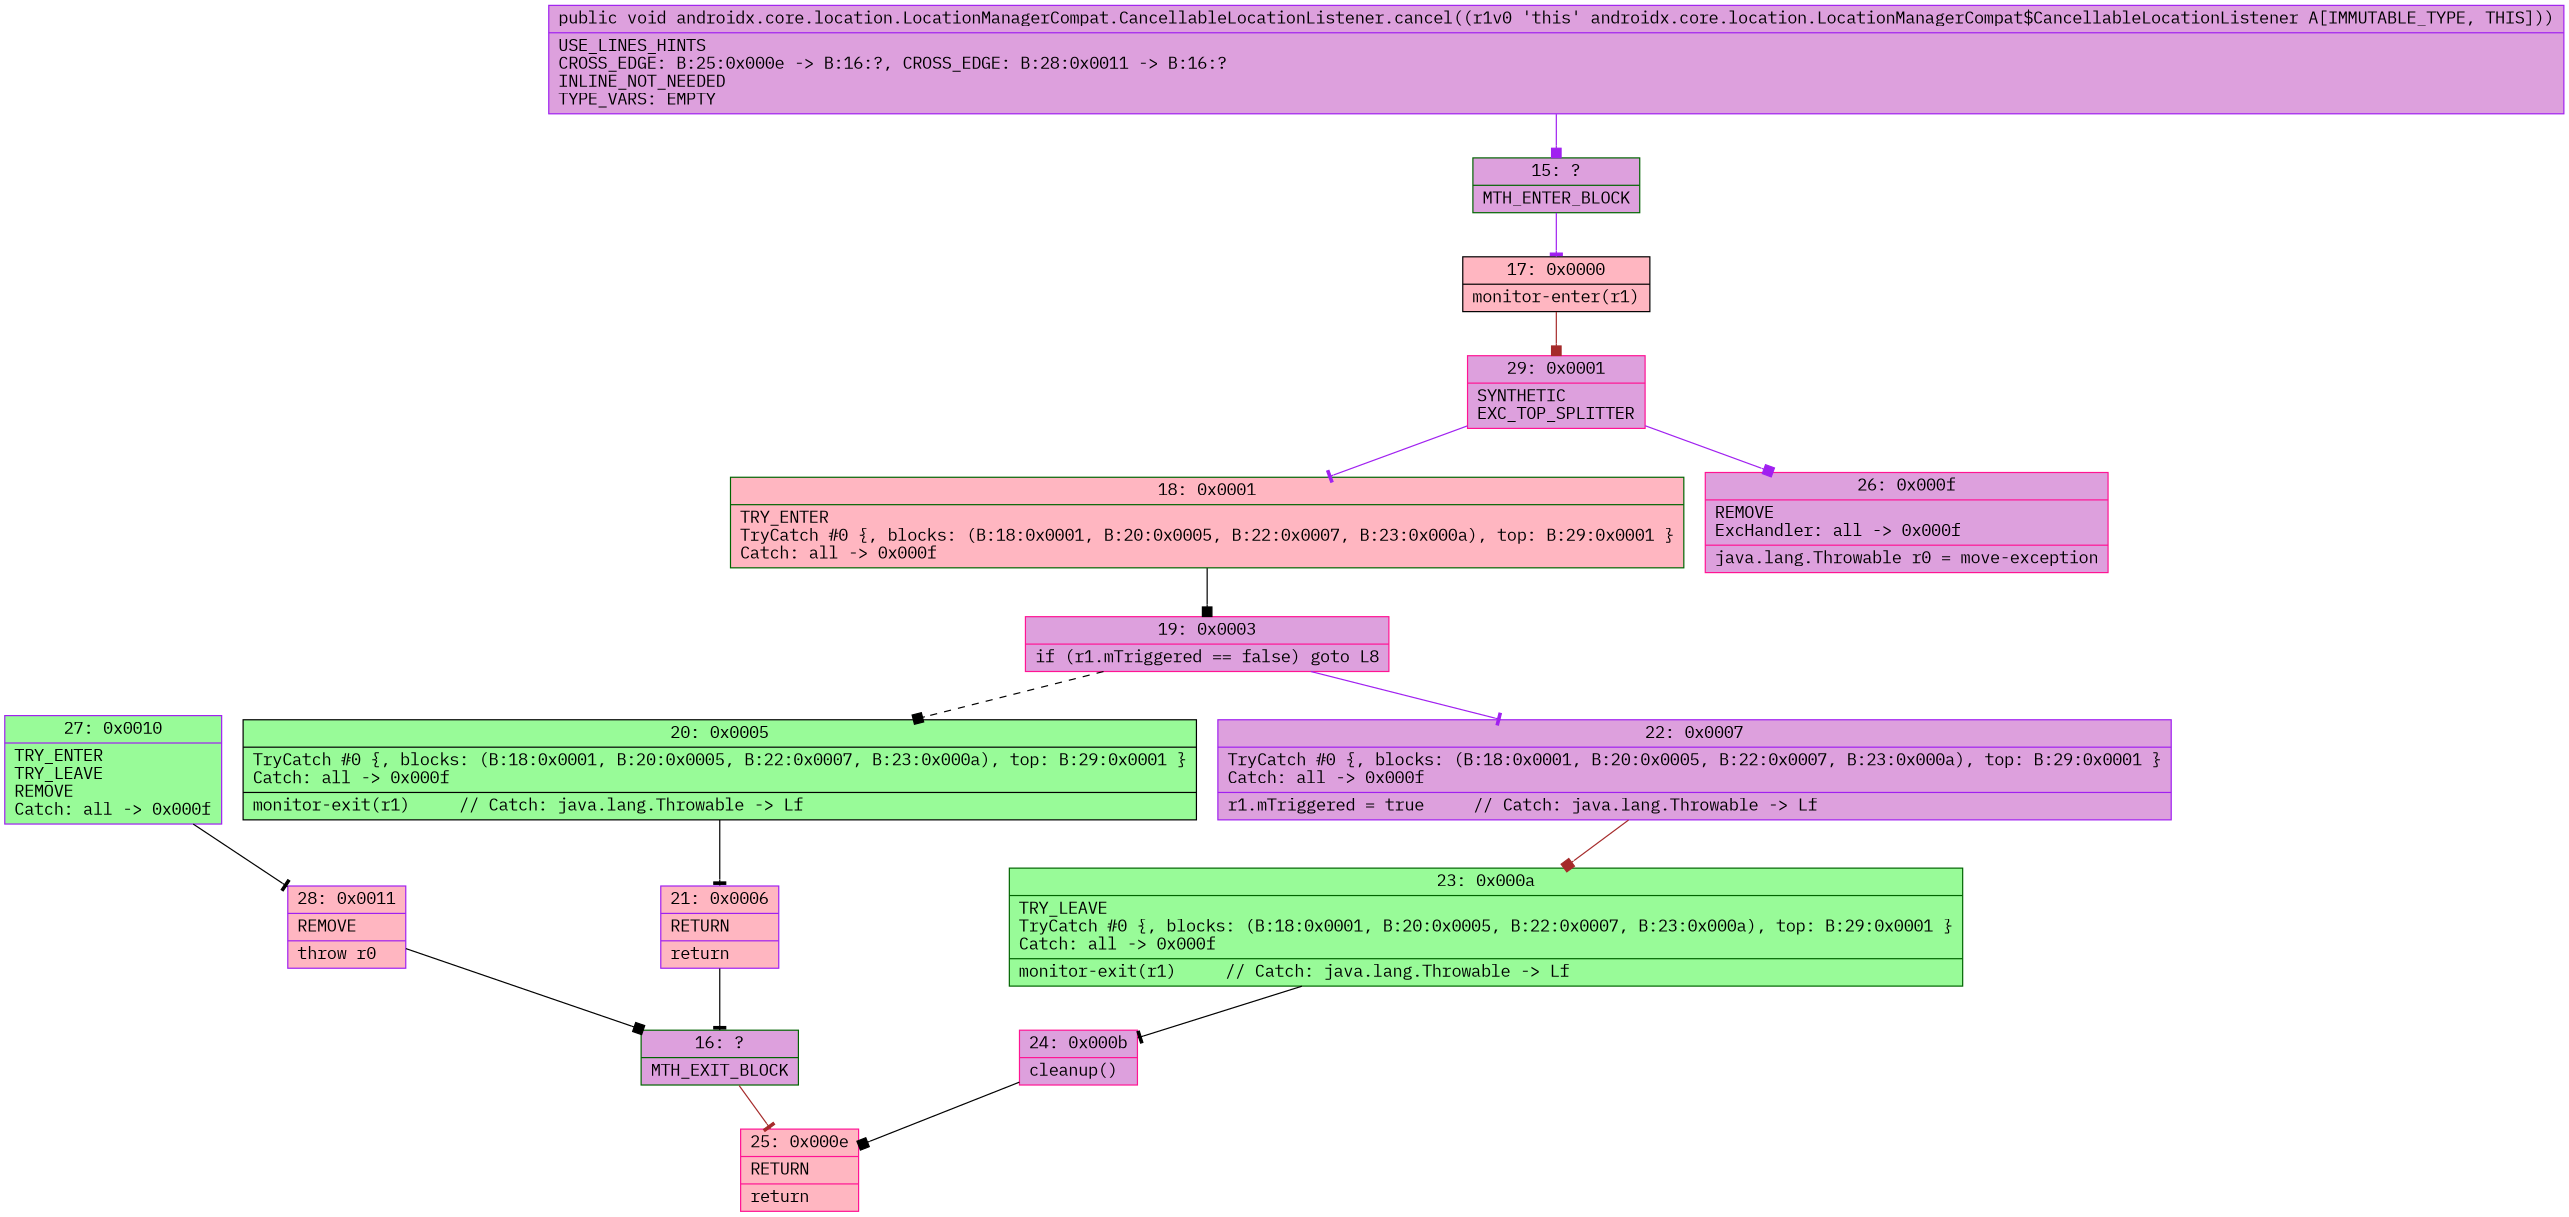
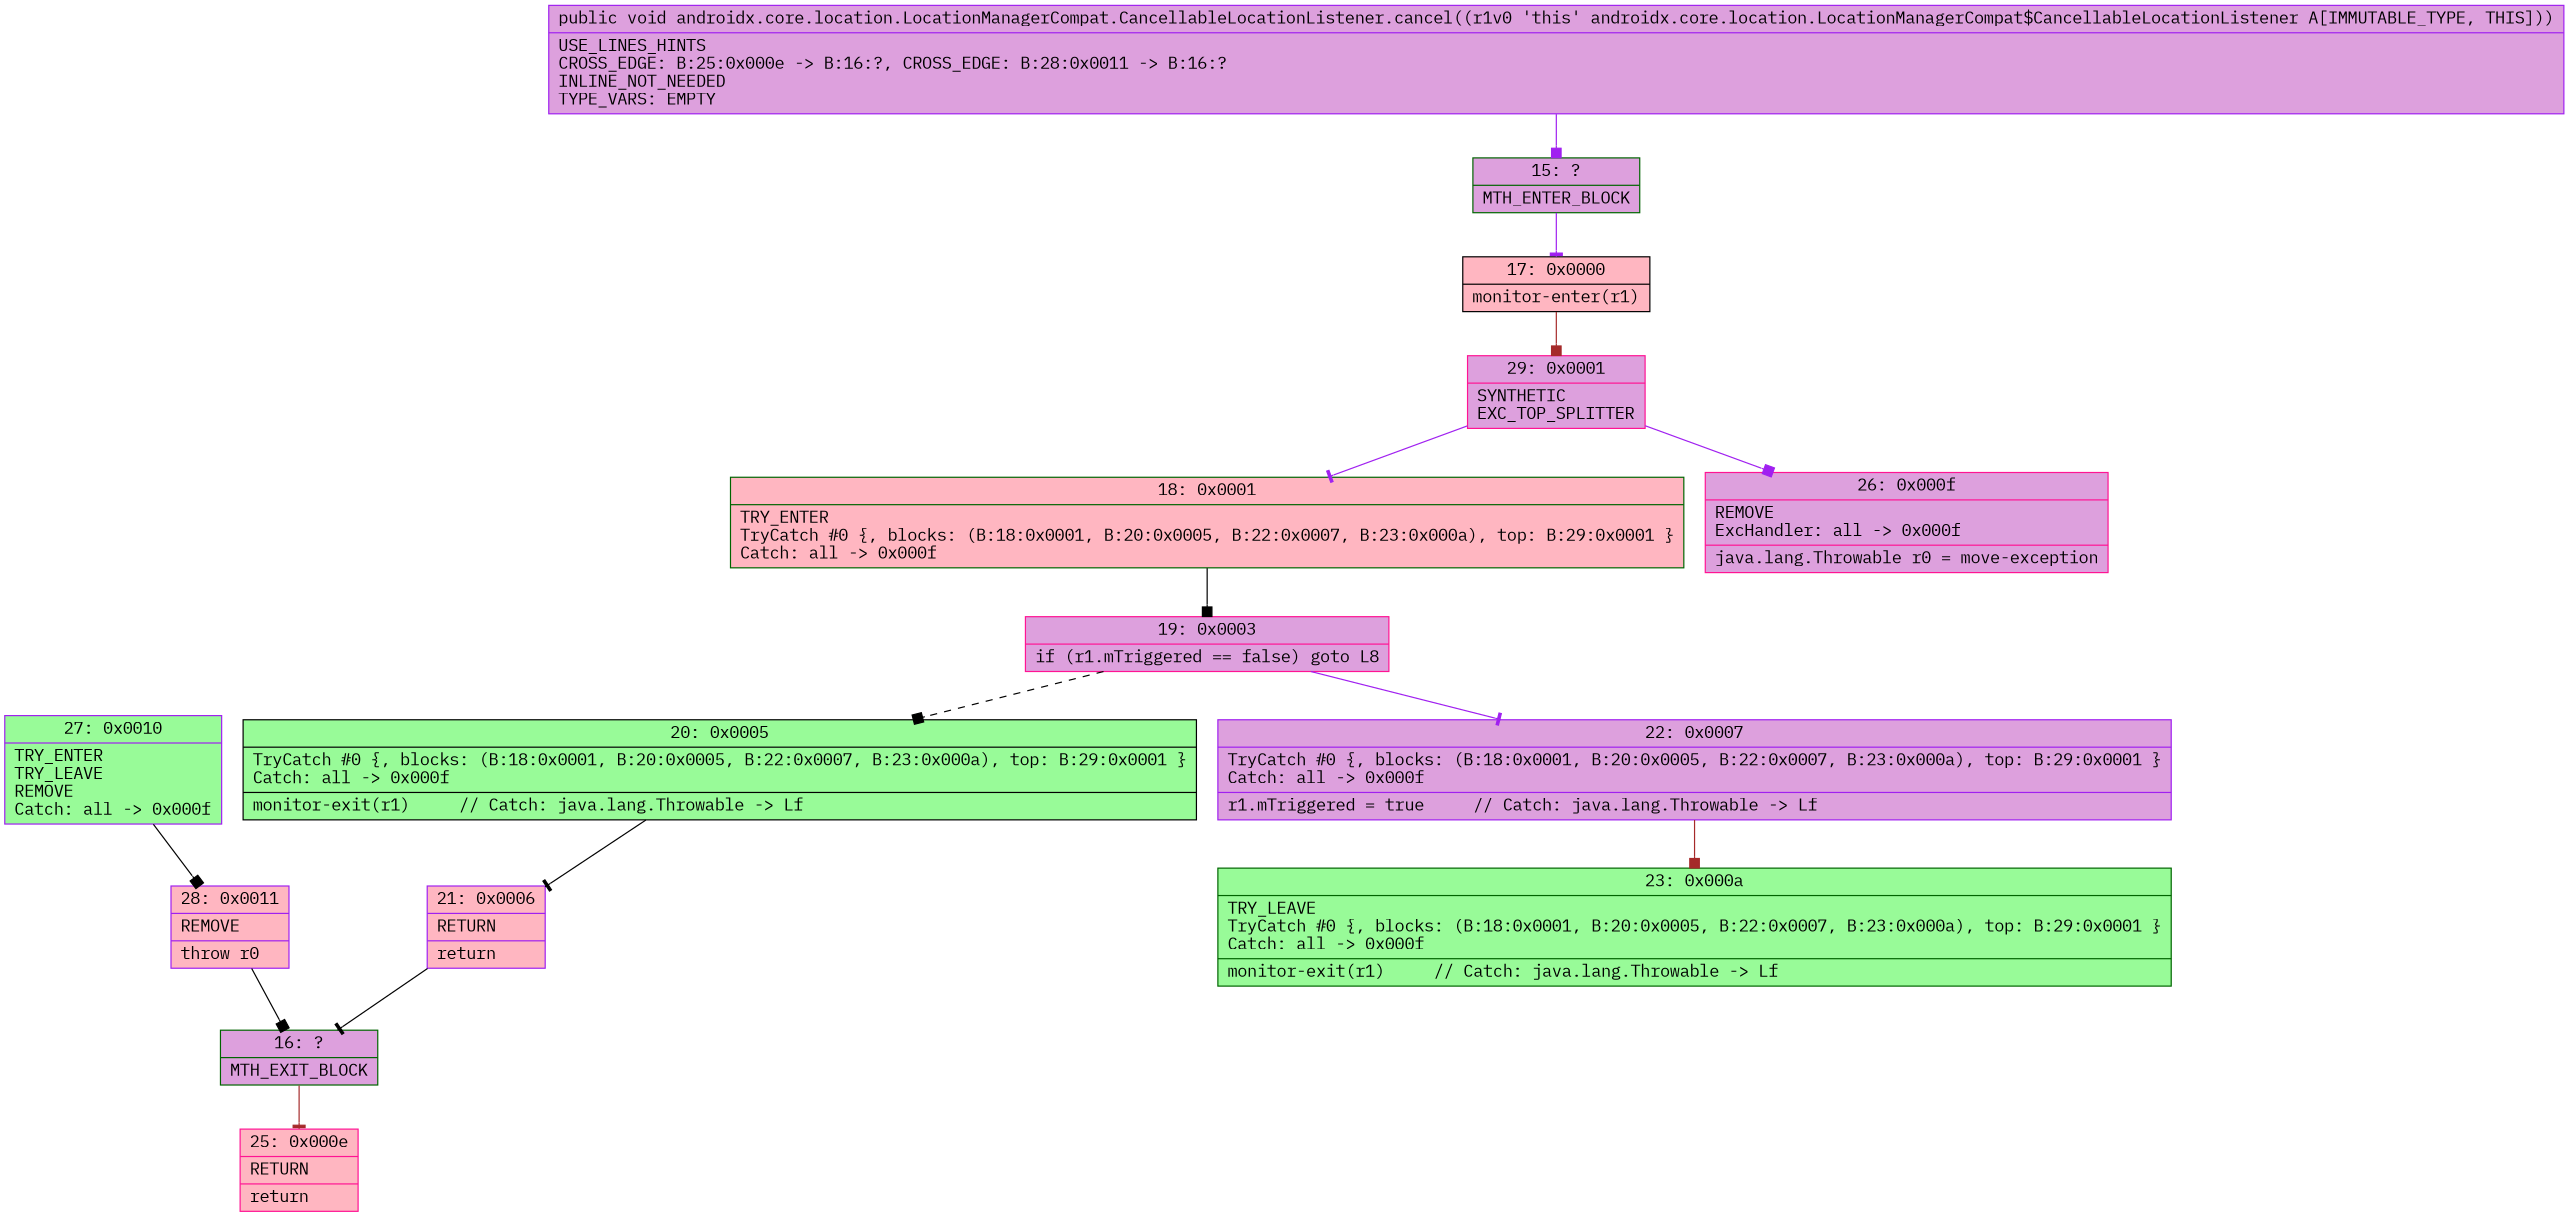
(238, 854) -> (173, 850)
(1078, 1058) -> none
